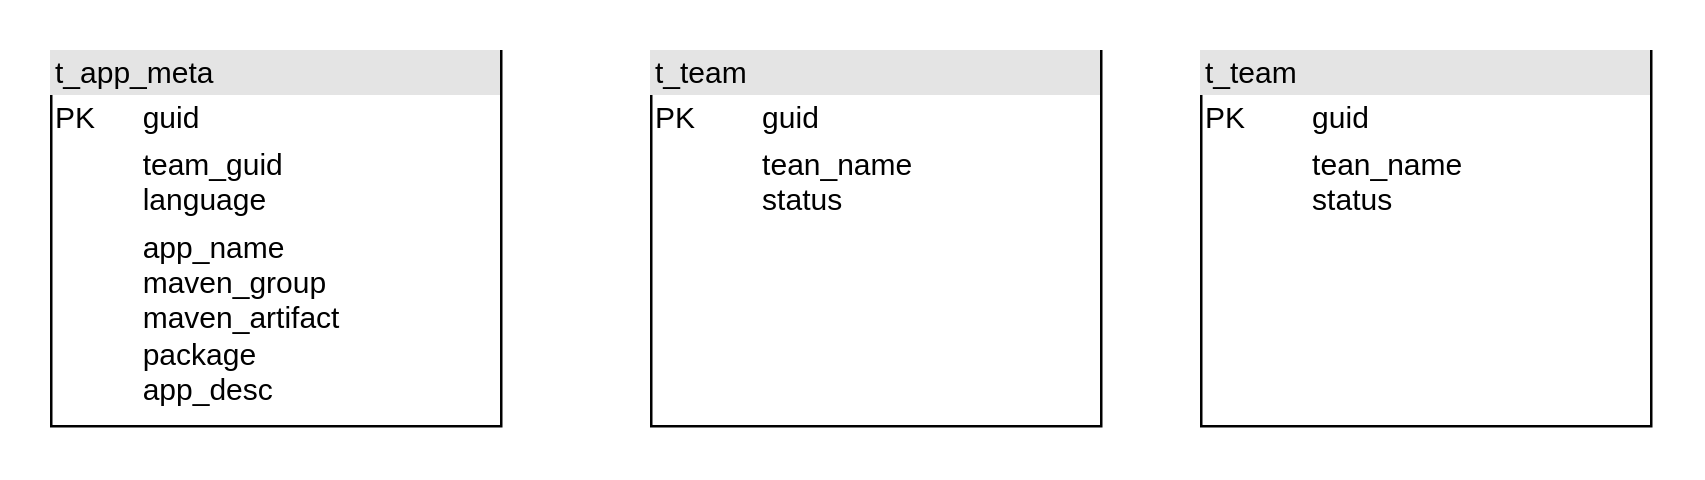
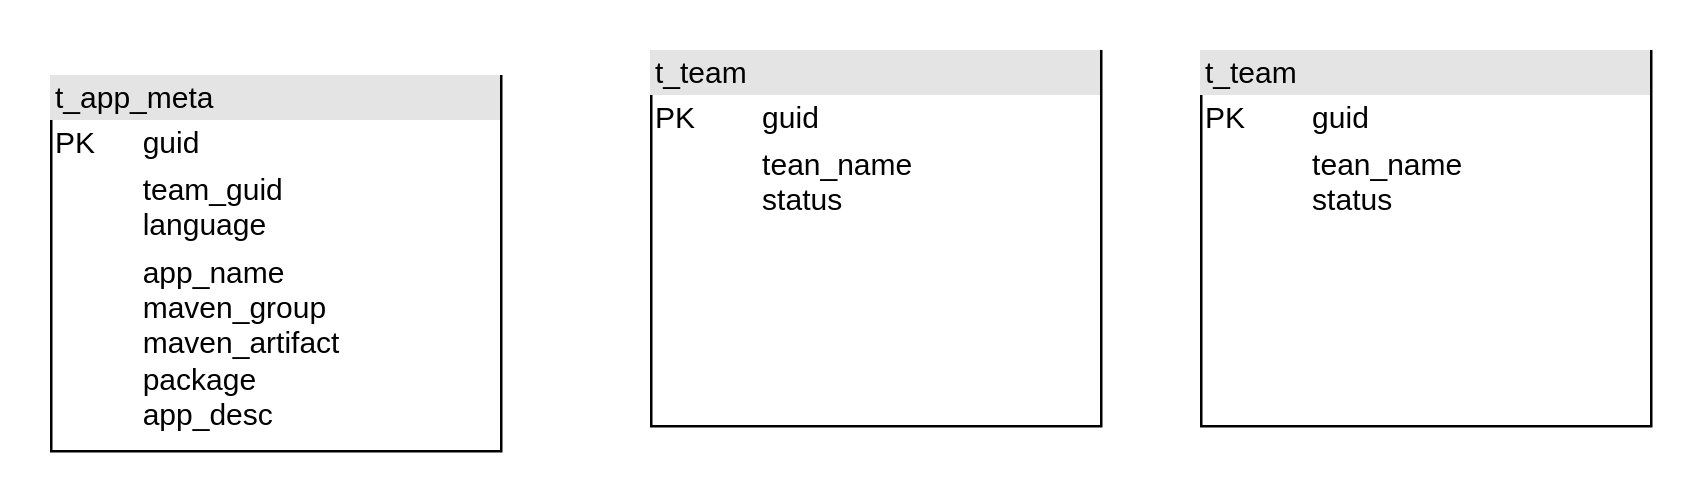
(276, 239) -> (276, 264)
